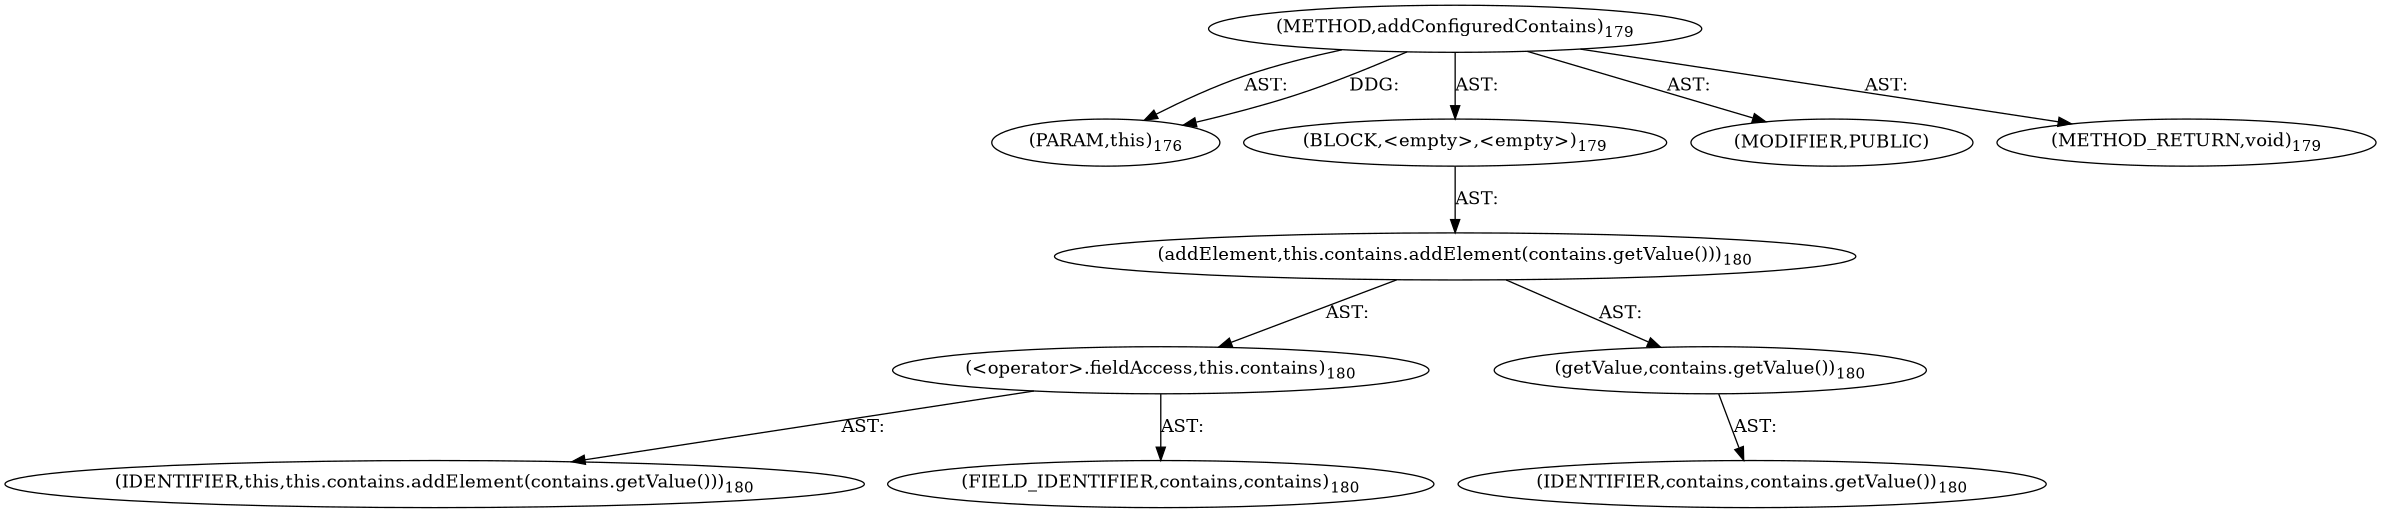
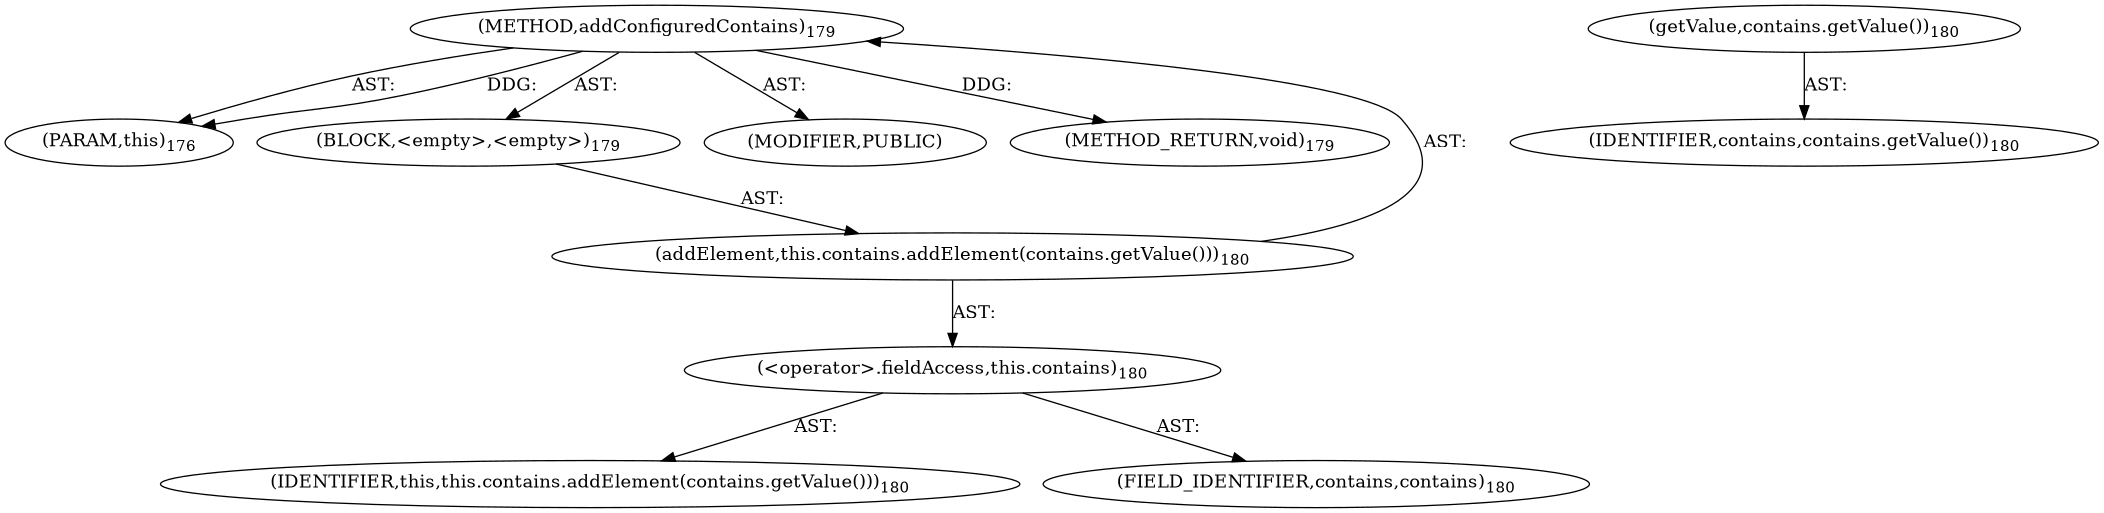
(1889, 86) -> (990, 86)
(1577, 311) -> (1263, 79)
